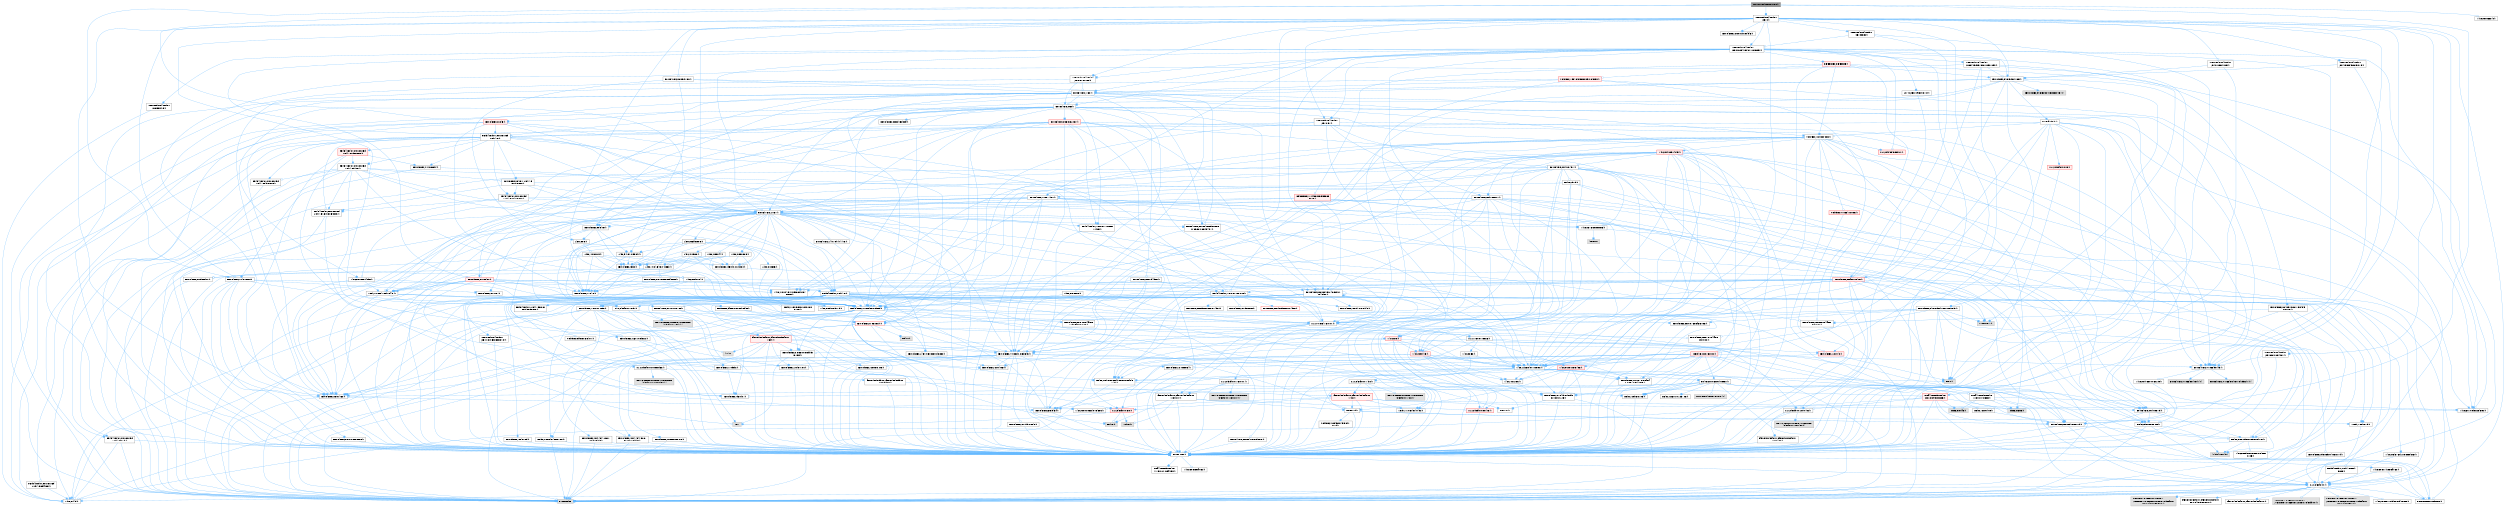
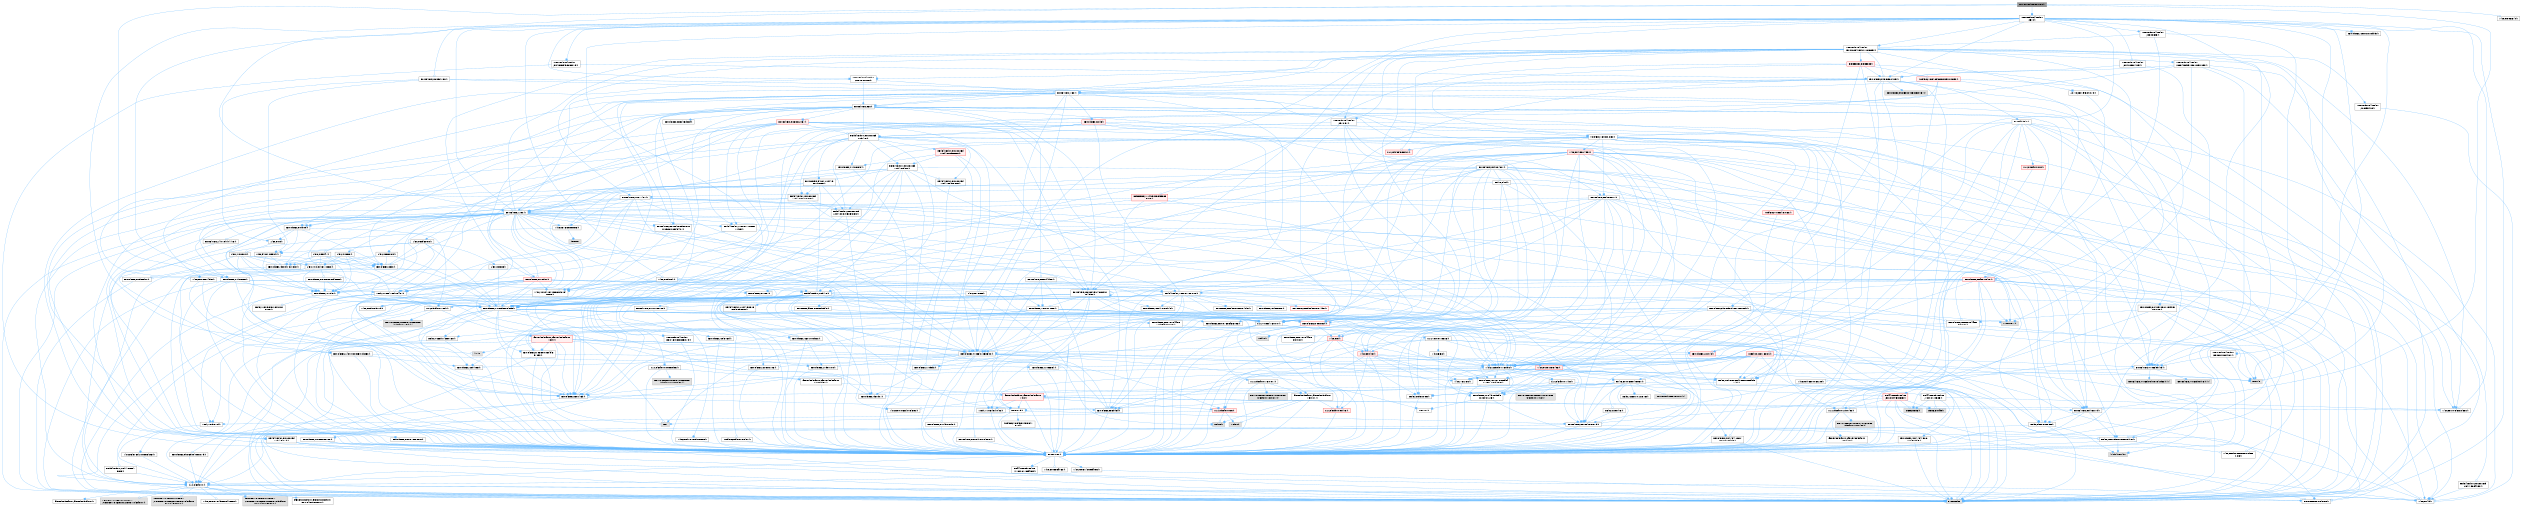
none -> (692, 440)
